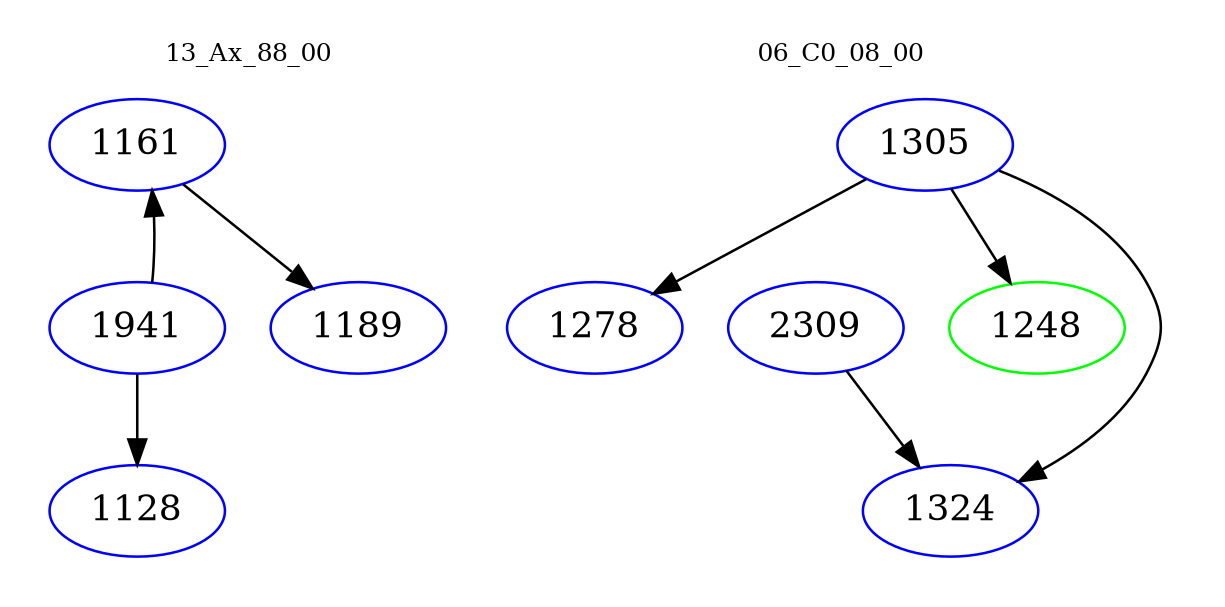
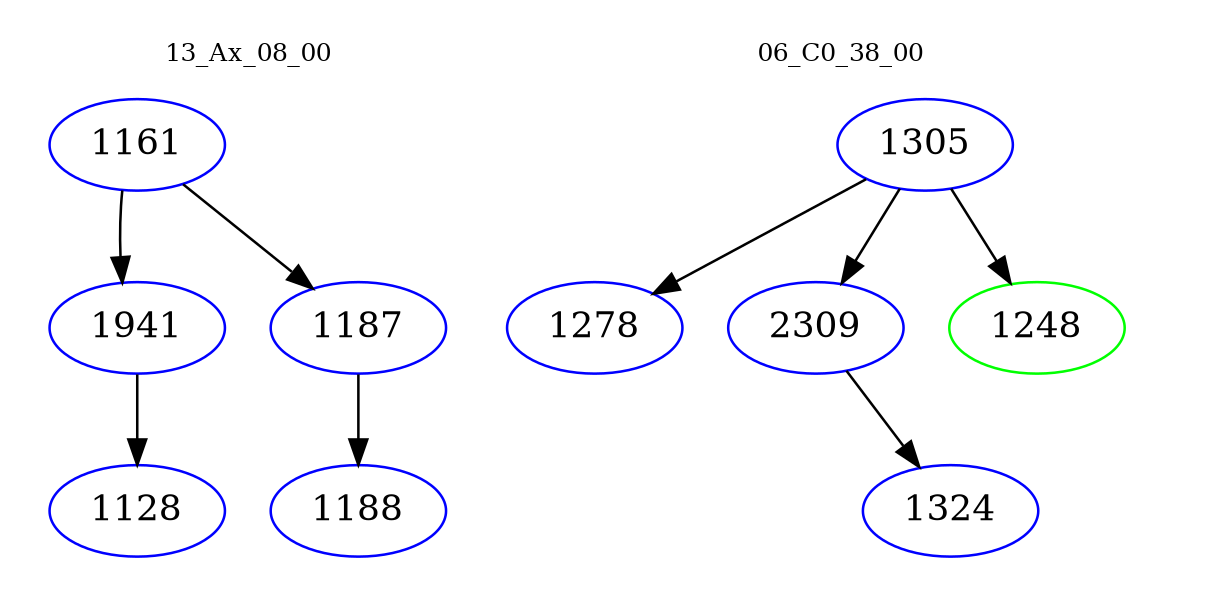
(249, 55) -> (249, 55)
(841, 55) -> (841, 55)
(154, 250) -> (120, 224)
(1157, 306) -> (878, 225)
(358, 328) -> (358, 328)
none -> (358, 511)
